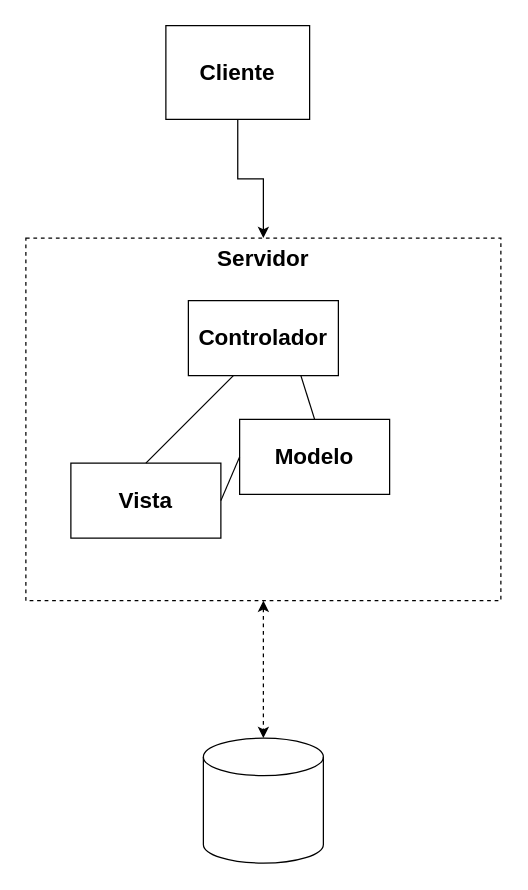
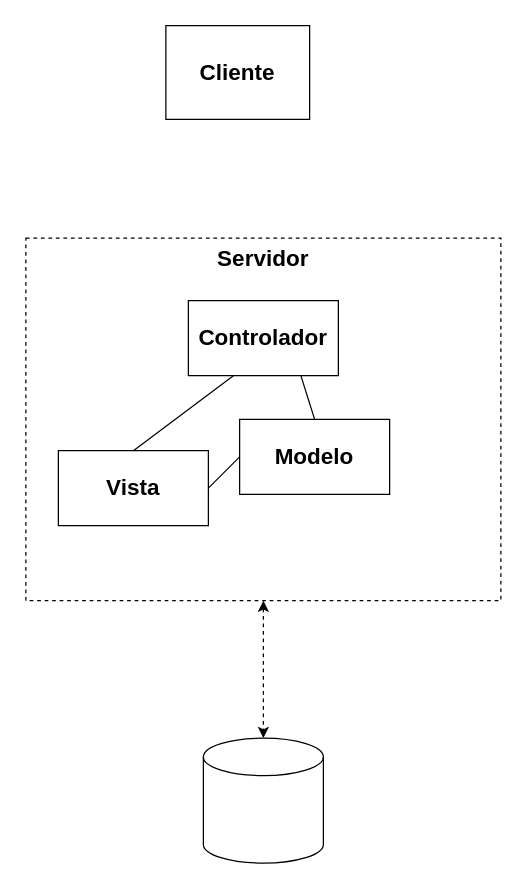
(246, 179) -> none
(146, 501) -> (133, 488)
